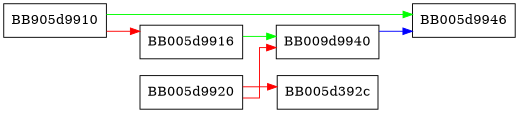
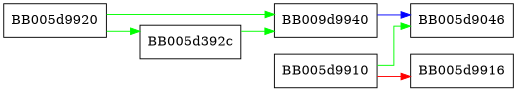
(55, 21) -> (326, 71)
(464, 21) -> (462, 21)
(255, 36) -> (253, 31)
(259, 77) -> (186, 14)
(253, 87) -> (119, 31)
